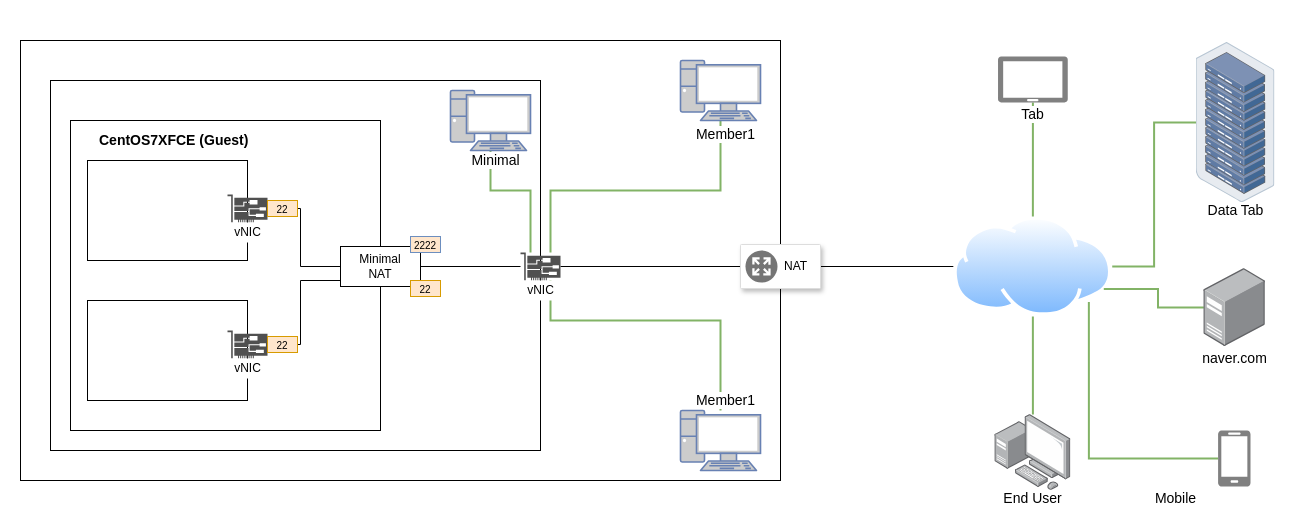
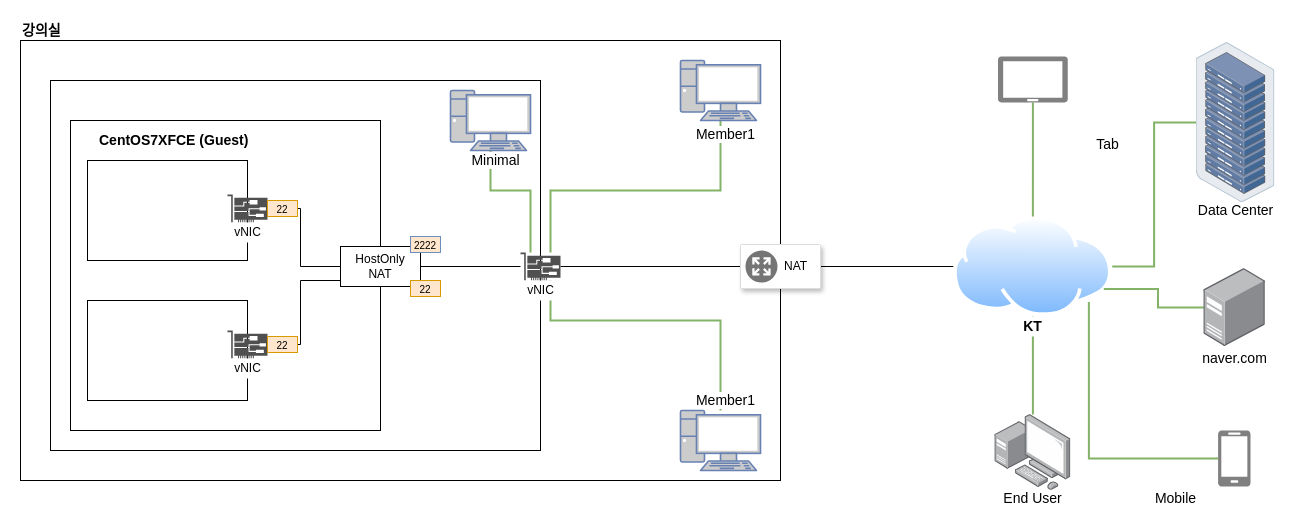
none -> (51, 31)
(1033, 115) -> (1108, 145)
(1236, 211) -> (1236, 211)
(381, 267) -> (381, 267)
none -> (1033, 327)
